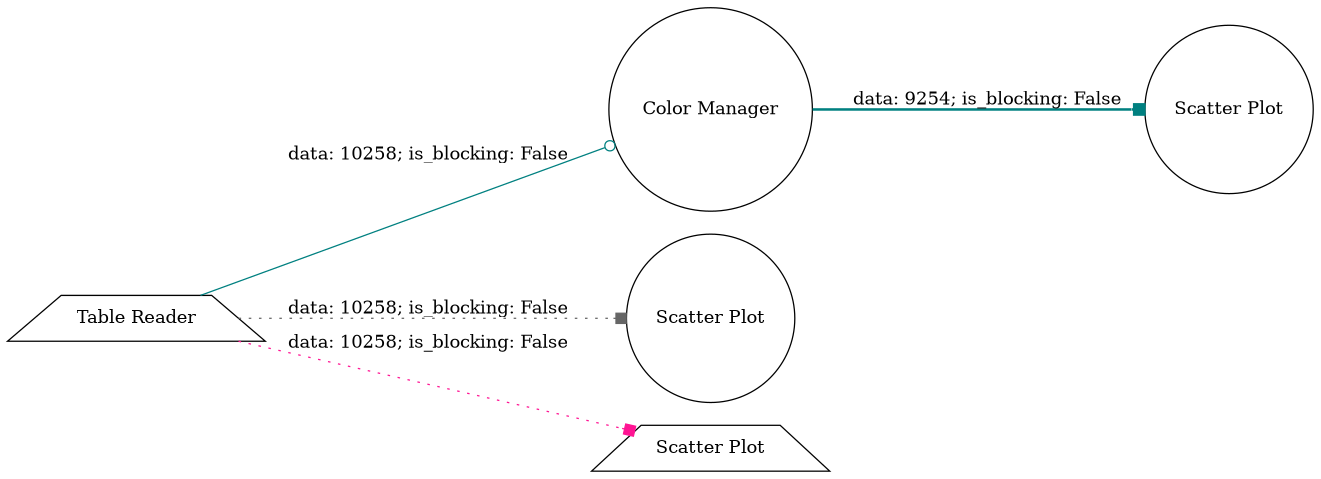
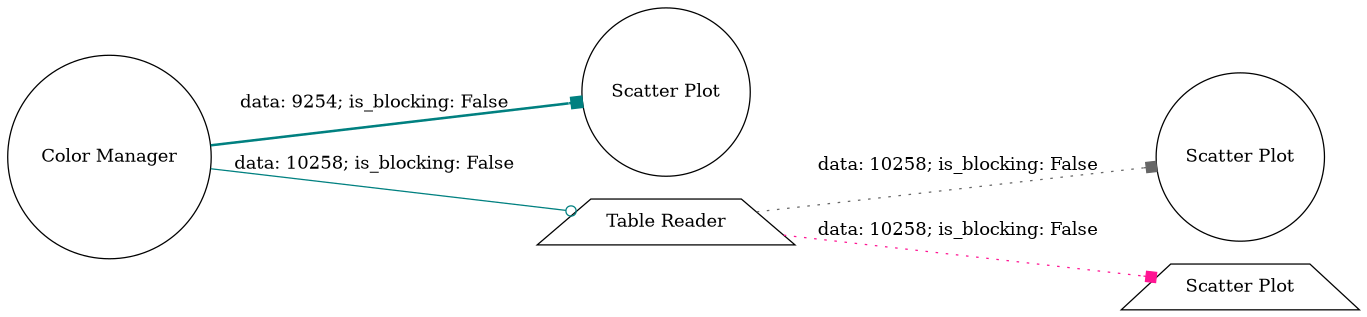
(403, 221) -> (388, 190)
